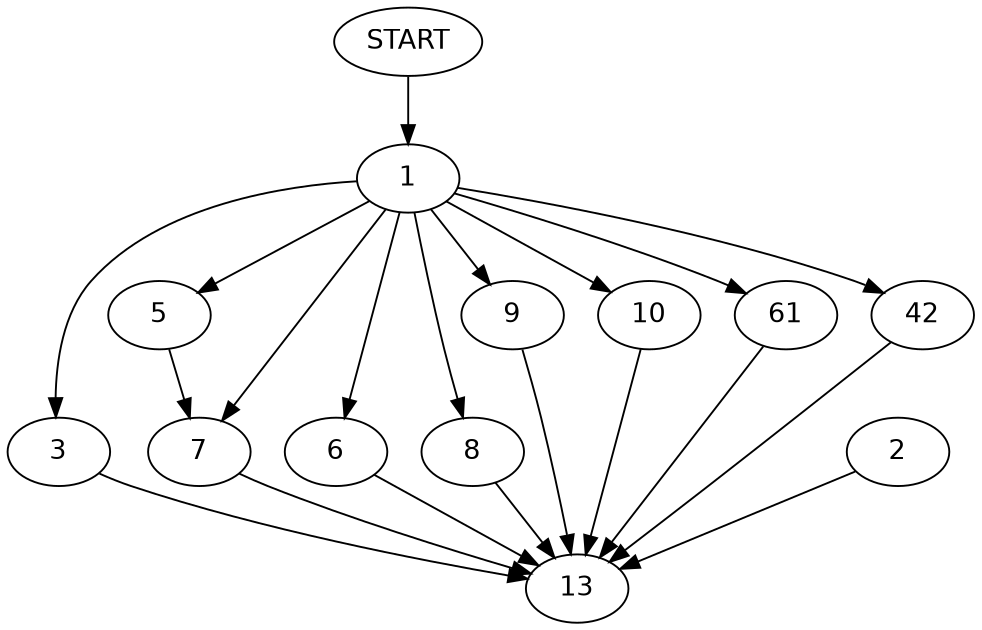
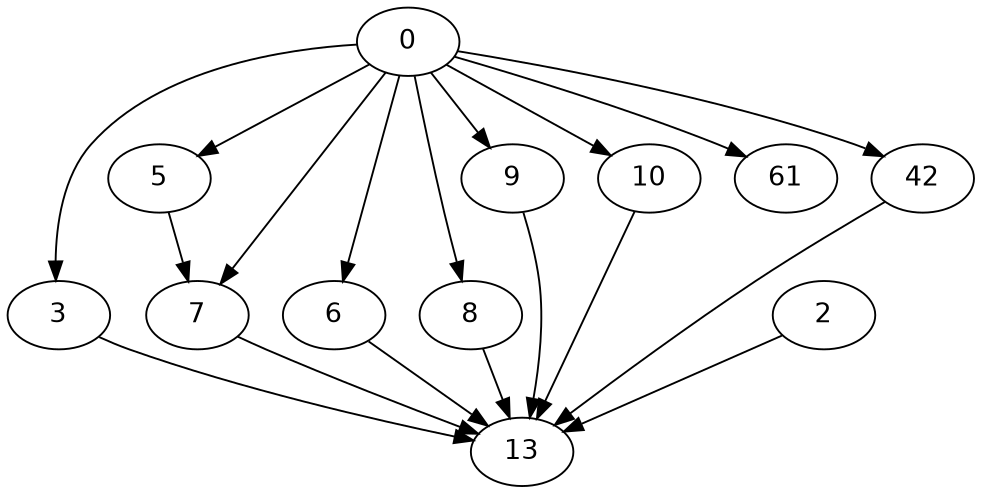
(408, 42) -> none
(408, 178) -> (408, 42)
(687, 444) -> none
